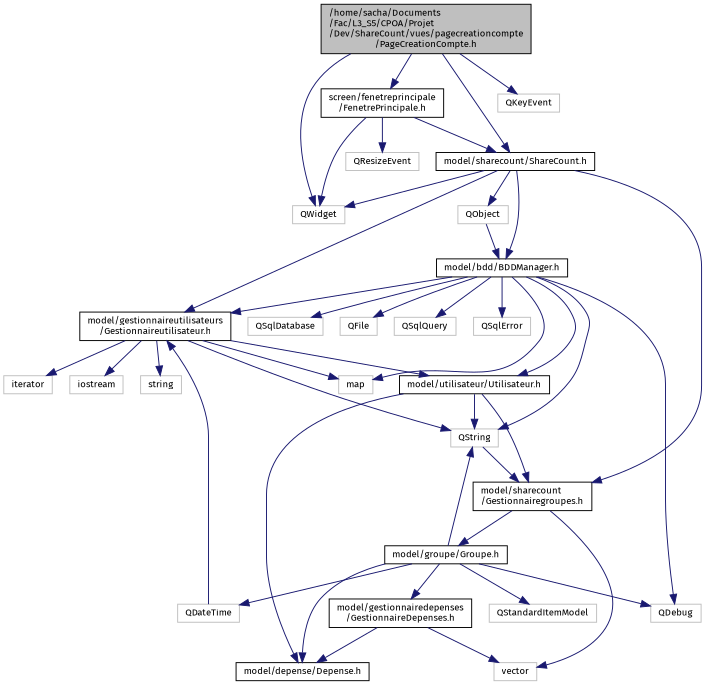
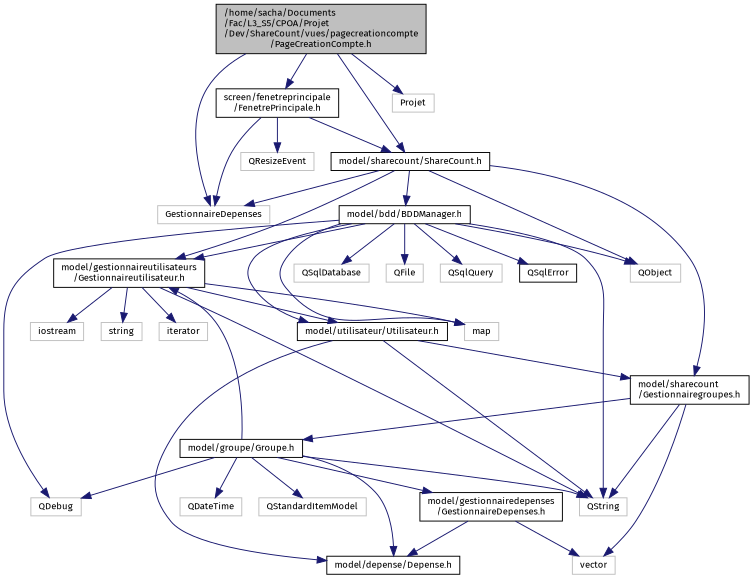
(529, 103) -> (413, 103)
(319, 215) -> (214, 215)
(491, 237) -> (541, 240)
(502, 326) -> (548, 273)
(497, 461) -> (647, 447)
(209, 472) -> (232, 355)
